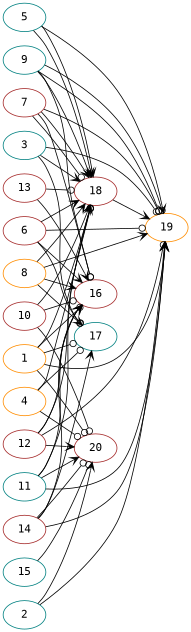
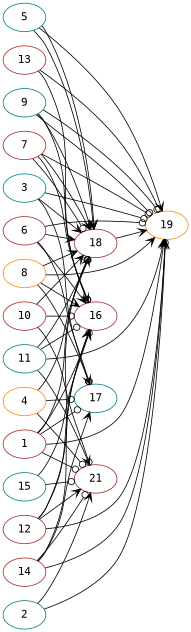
(60, 190) -> (109, 129)
(24, 359) -> (24, 444)
none -> (66, 408)
(96, 448) -> (96, 479)
